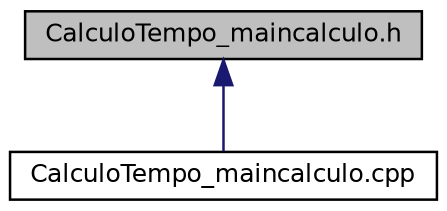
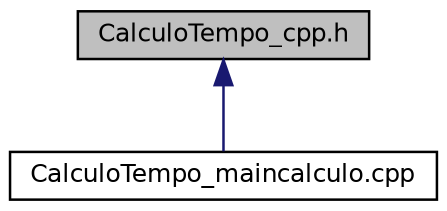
(223, 35) -> (223, 35)
